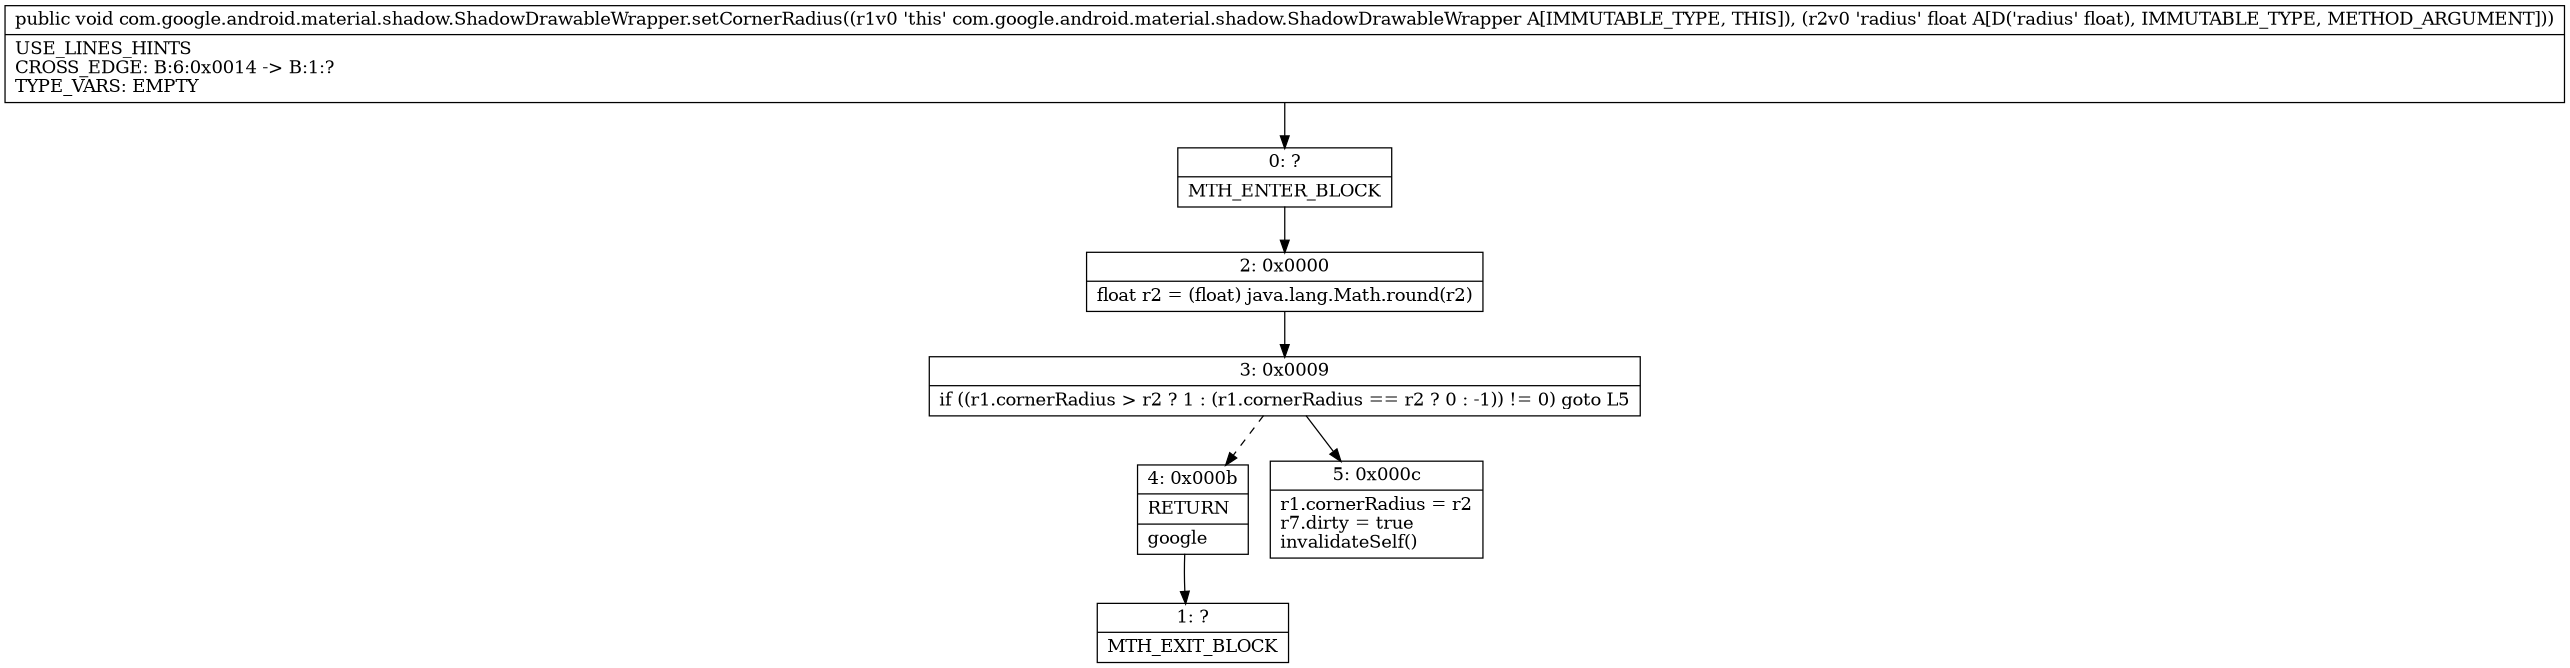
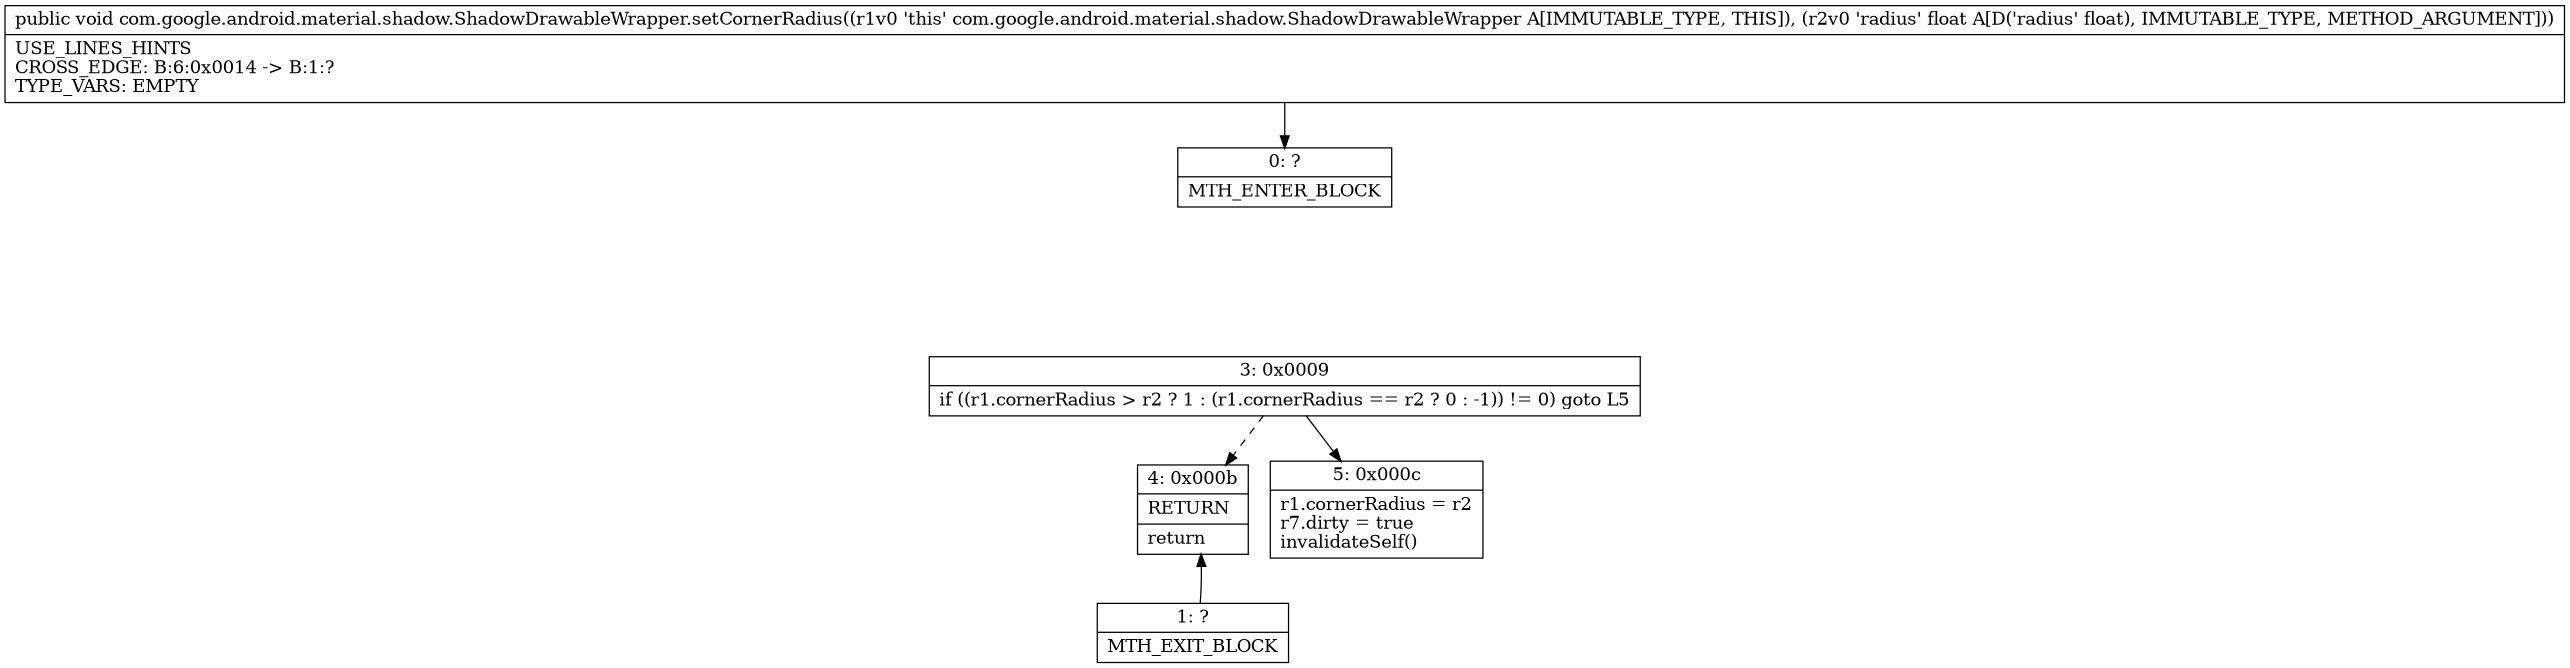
(1285, 282) -> none
(1178, 539) -> (1177, 539)
(1184, 572) -> (1201, 585)
